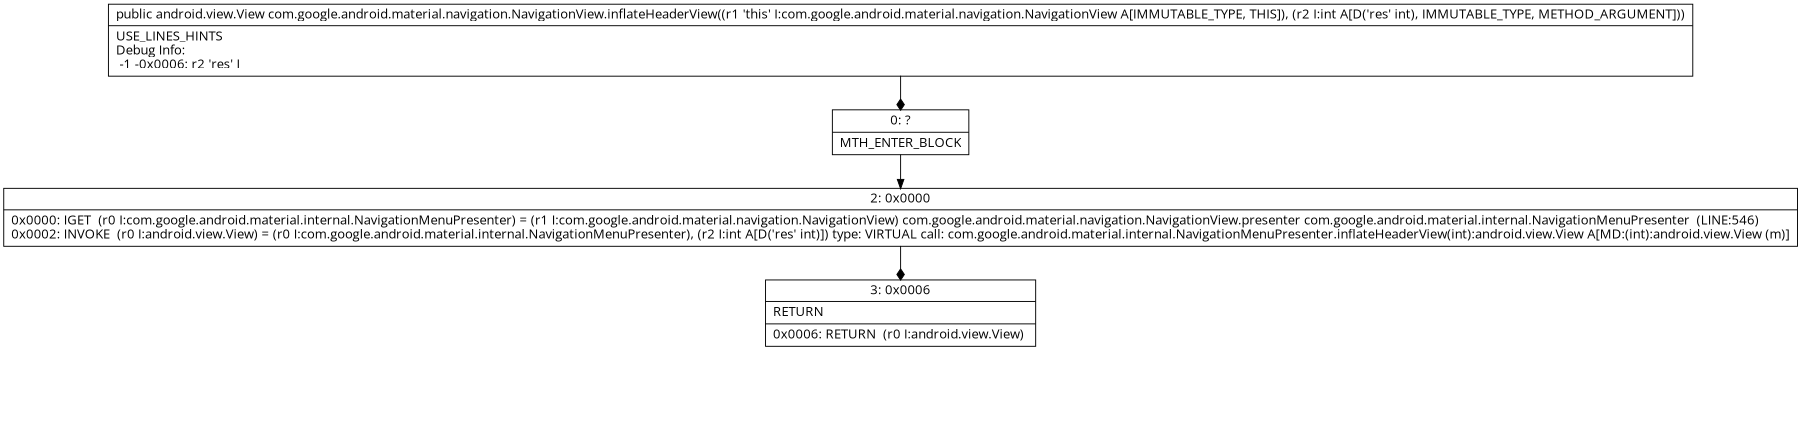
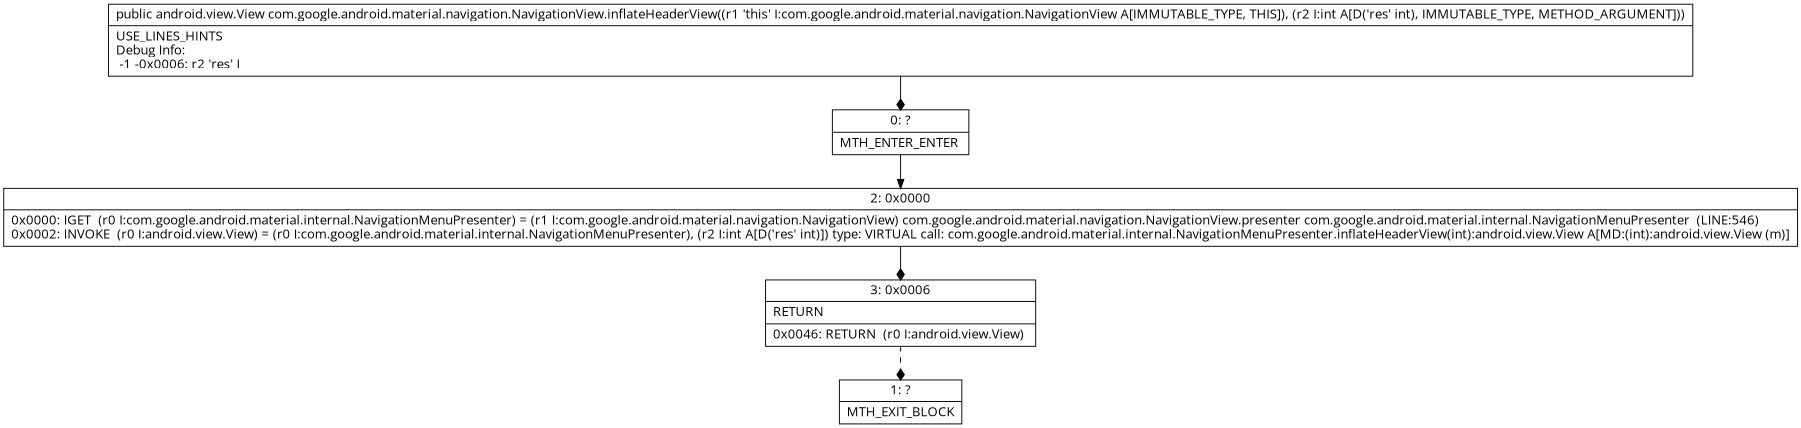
(901, 143) -> (899, 143)
(901, 335) -> (901, 335)
none -> (901, 402)
